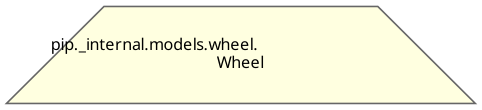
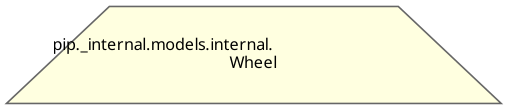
(241, 55) -> (254, 55)
